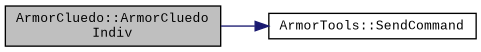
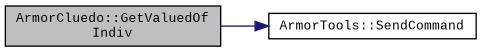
(113, 26) -> (113, 26)
